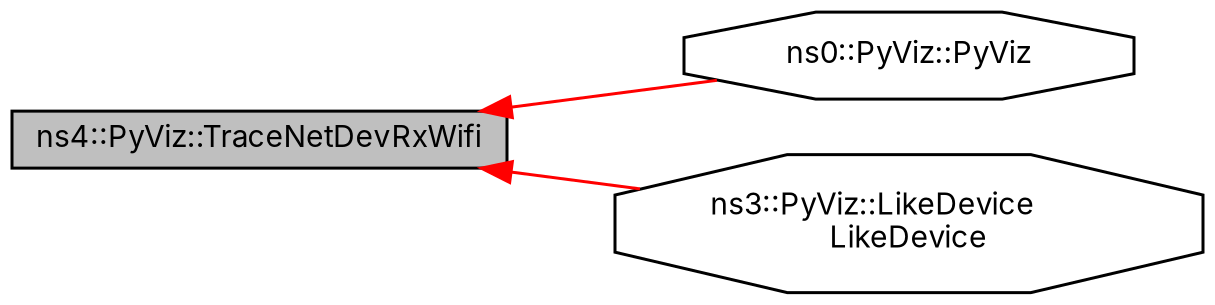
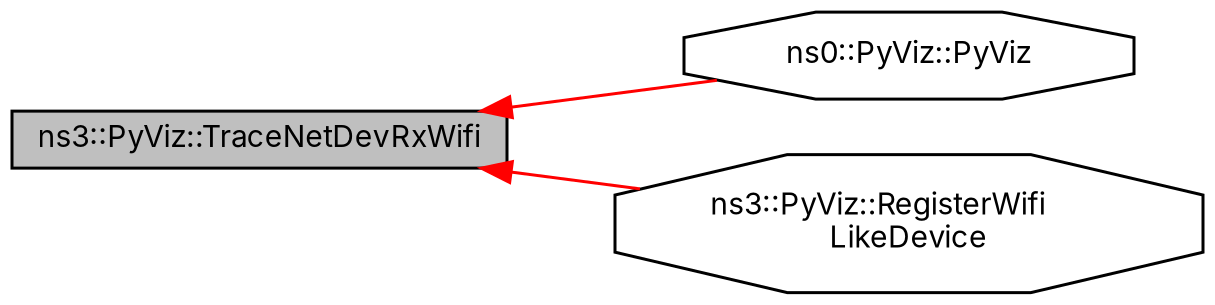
(260, 140) -> (260, 140)
(909, 224) -> (909, 224)
